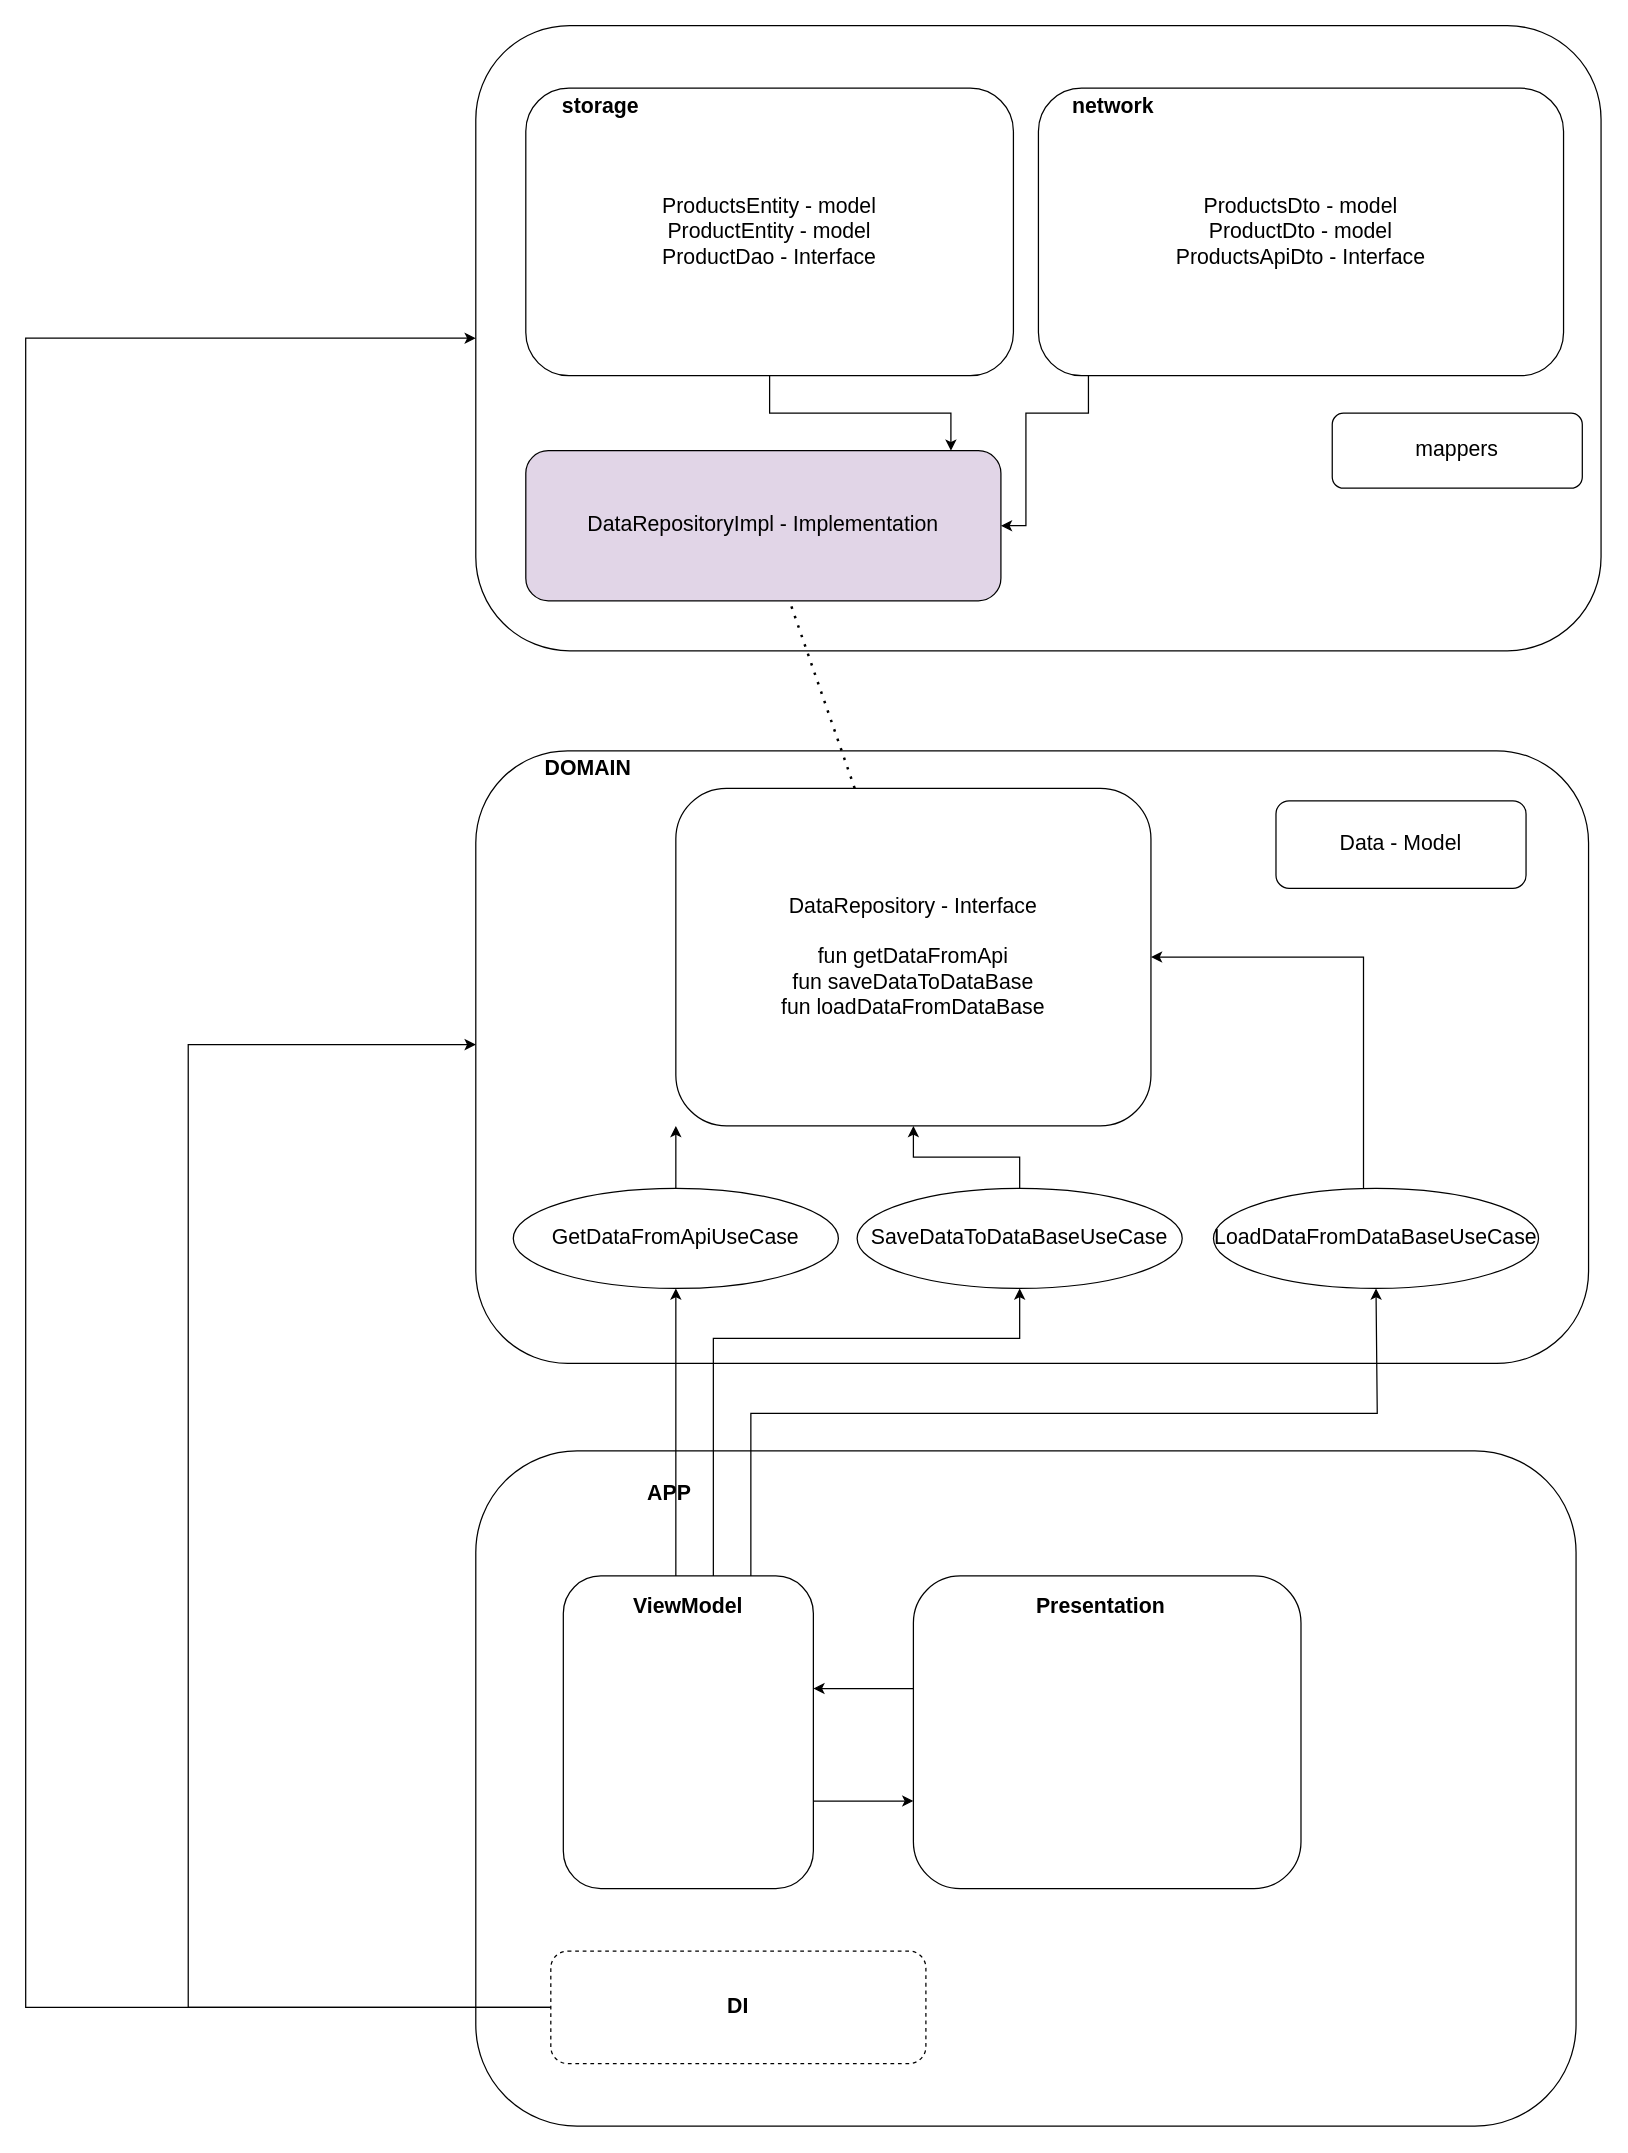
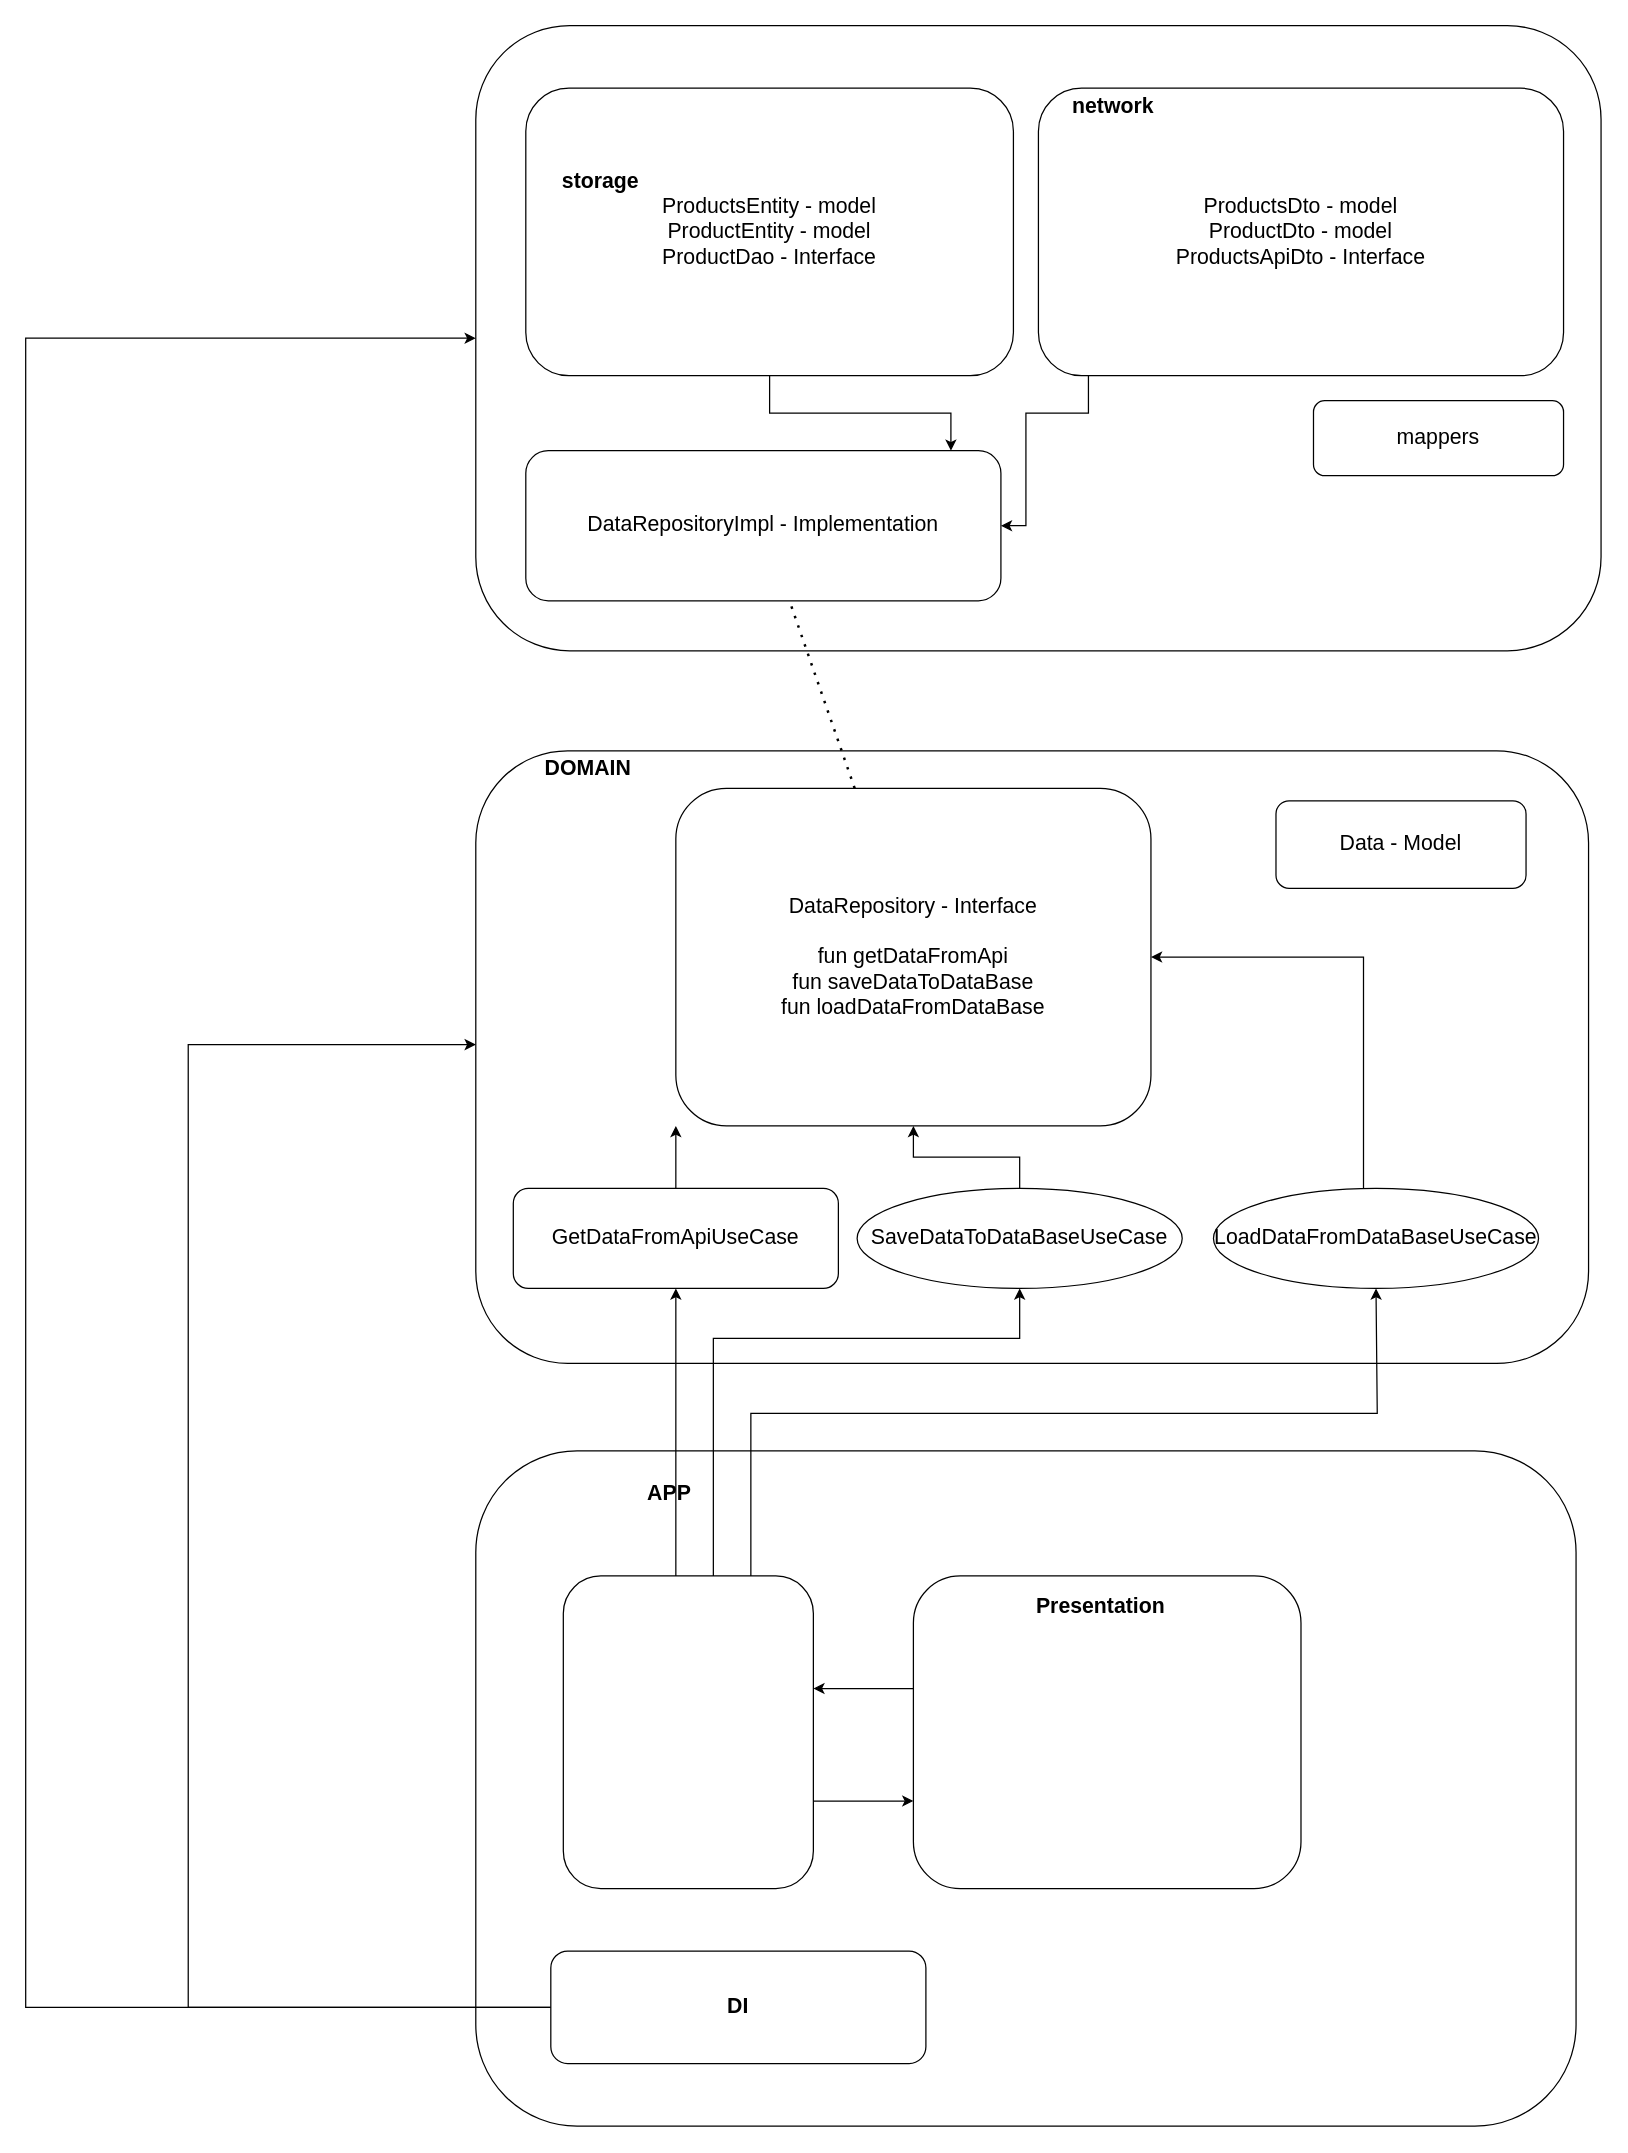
(601, 107) -> (601, 182)
(1457, 451) -> (1438, 438)
(763, 526) -> (763, 526)
(676, 1238) -> (676, 1238)
(688, 1607) -> none
(738, 2007) -> (738, 2007)
